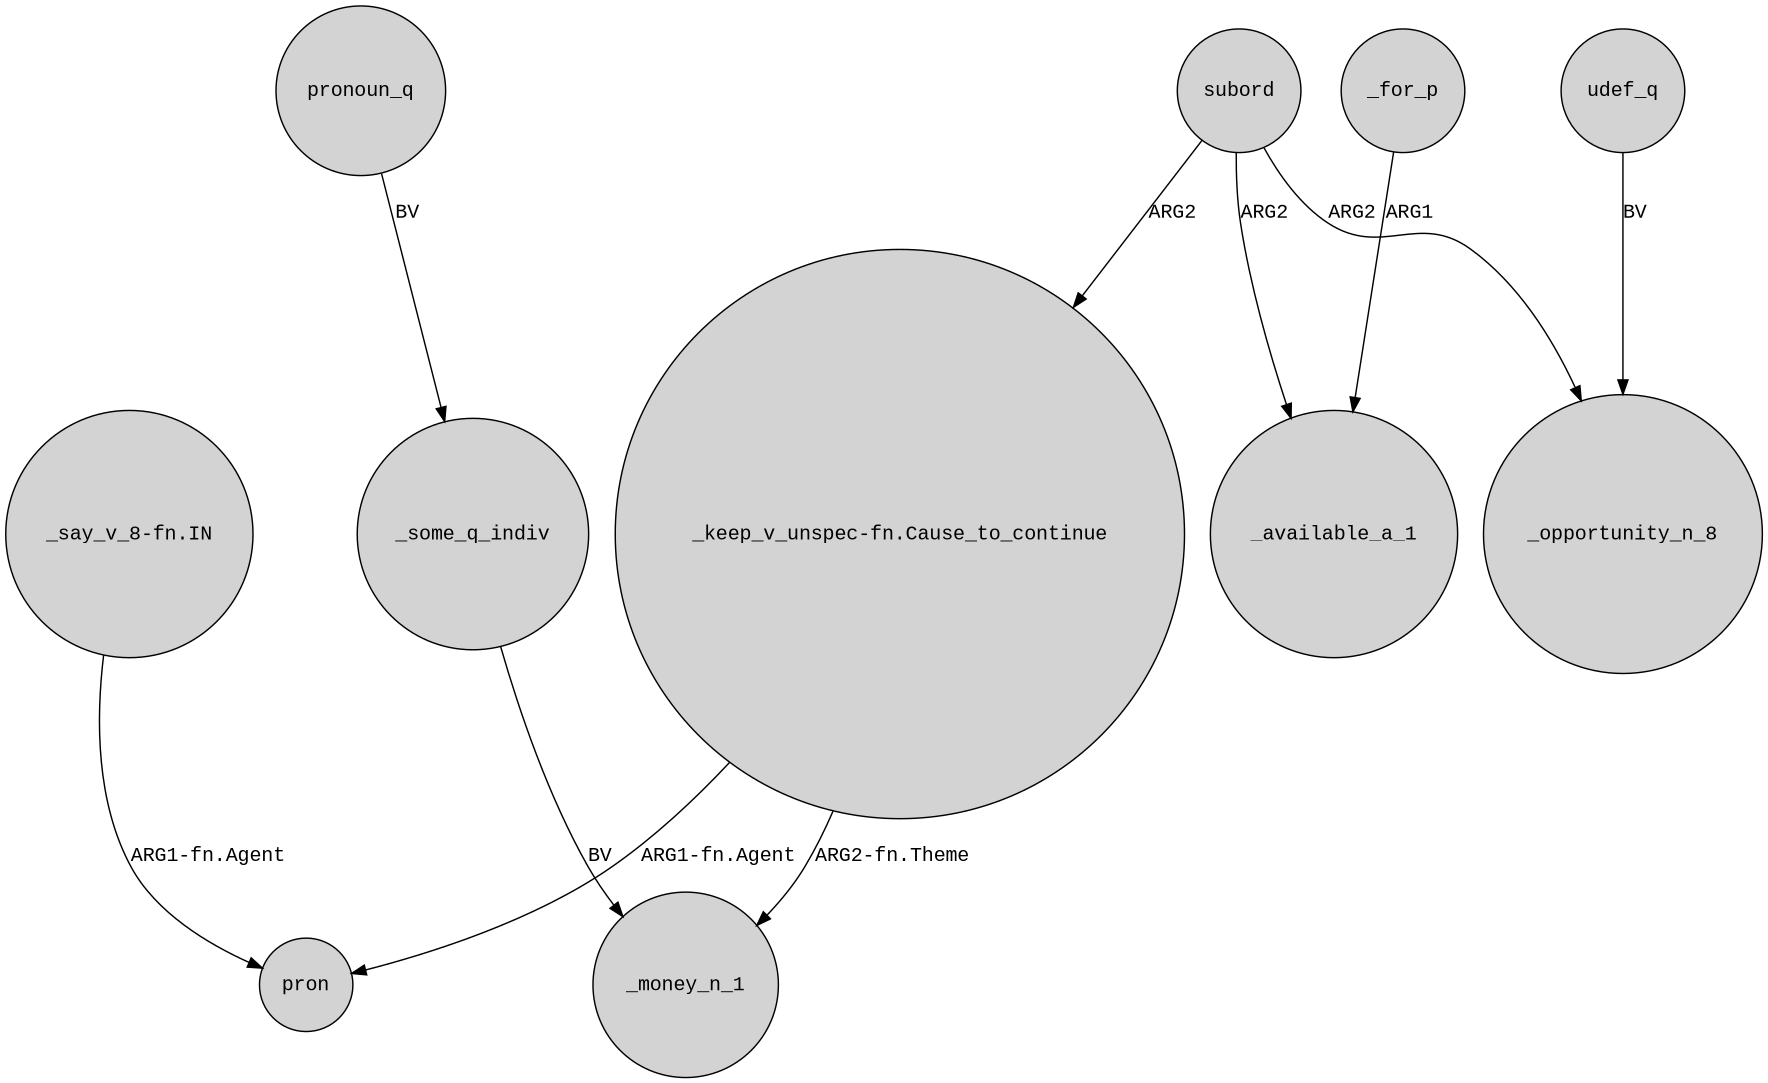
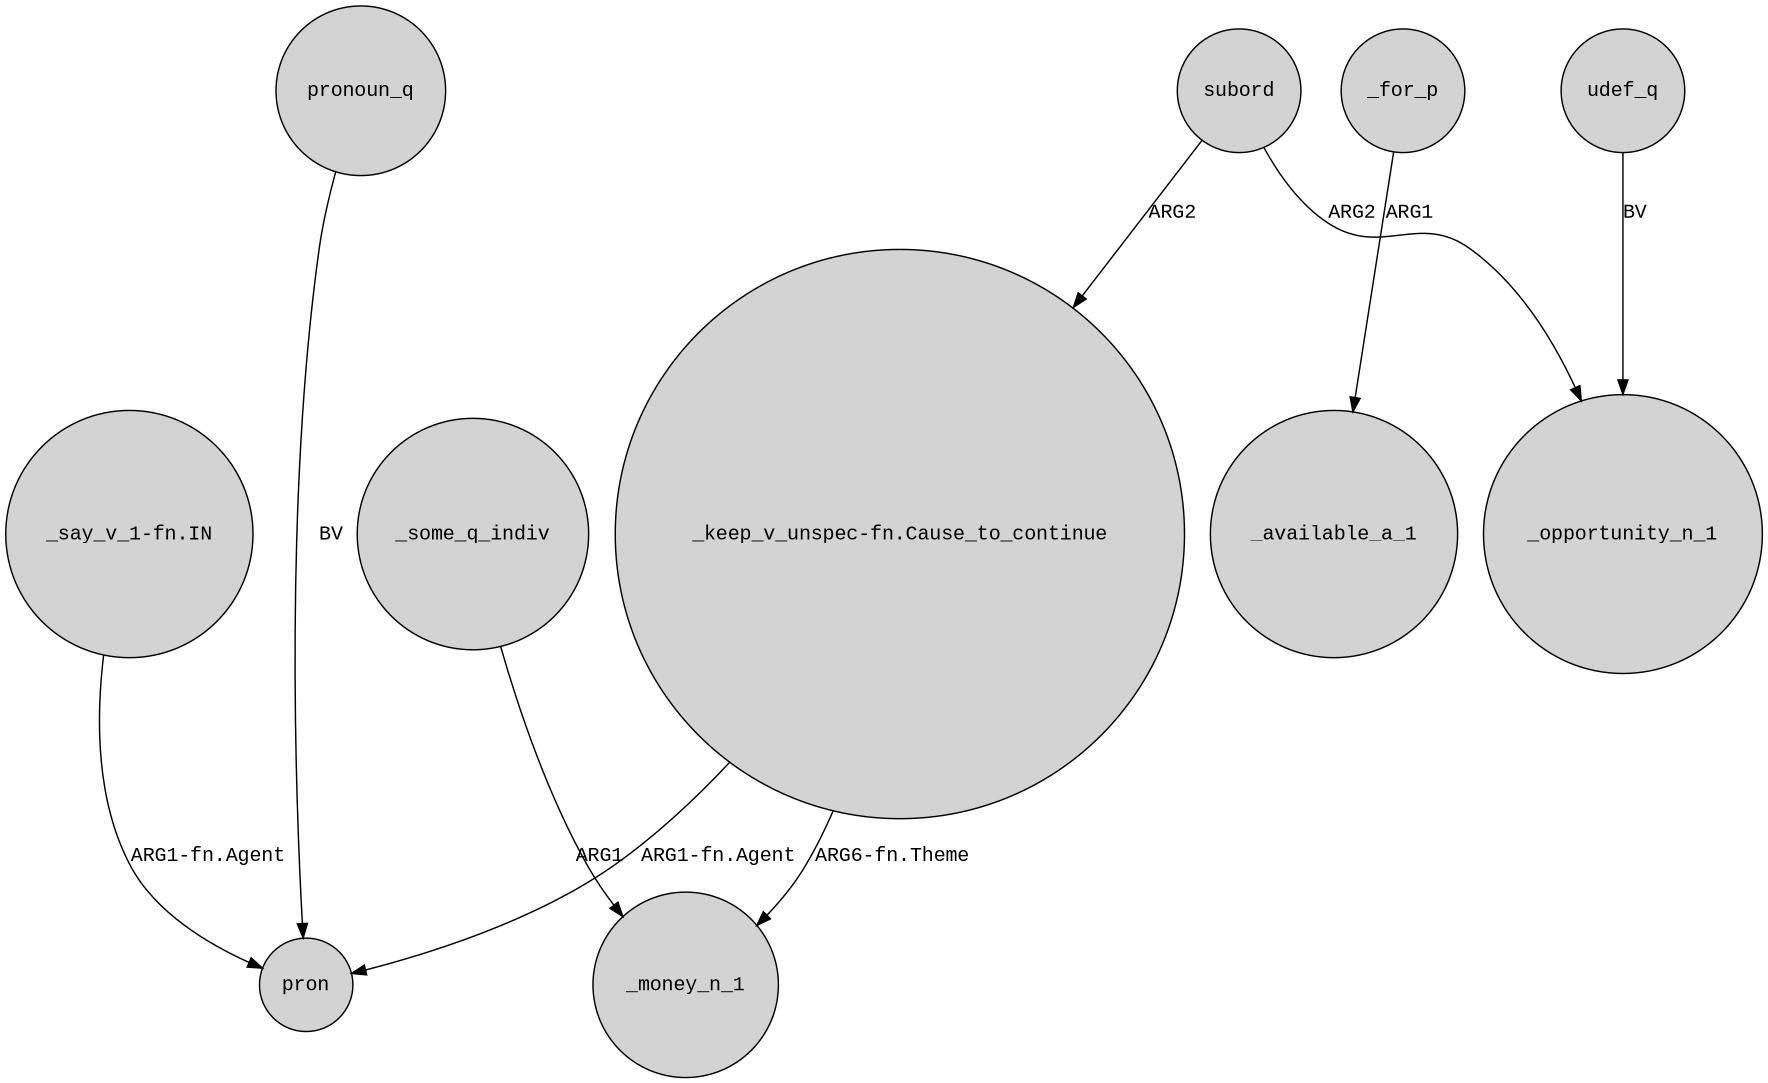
(1252, 280) -> none
(411, 290) -> (297, 546)
(129, 534) -> (129, 534)
(1623, 534) -> (1623, 534)
(600, 856) -> (600, 856)
(893, 856) -> (893, 856)
